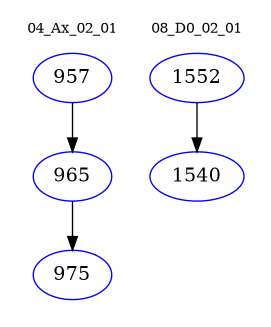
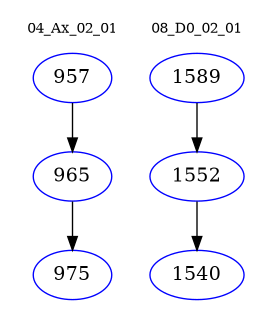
none -> (197, 78)
